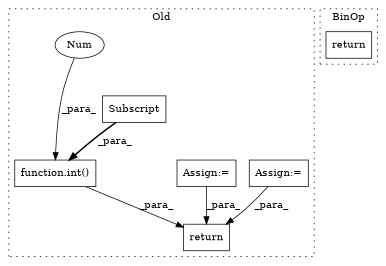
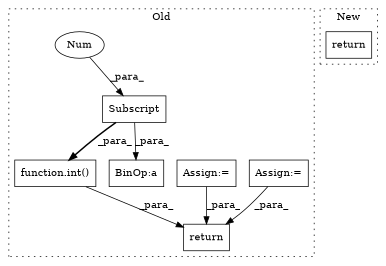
(349, 17) -> (349, 17)
(60, 104) -> (104, 74)
none -> (136, 173)
